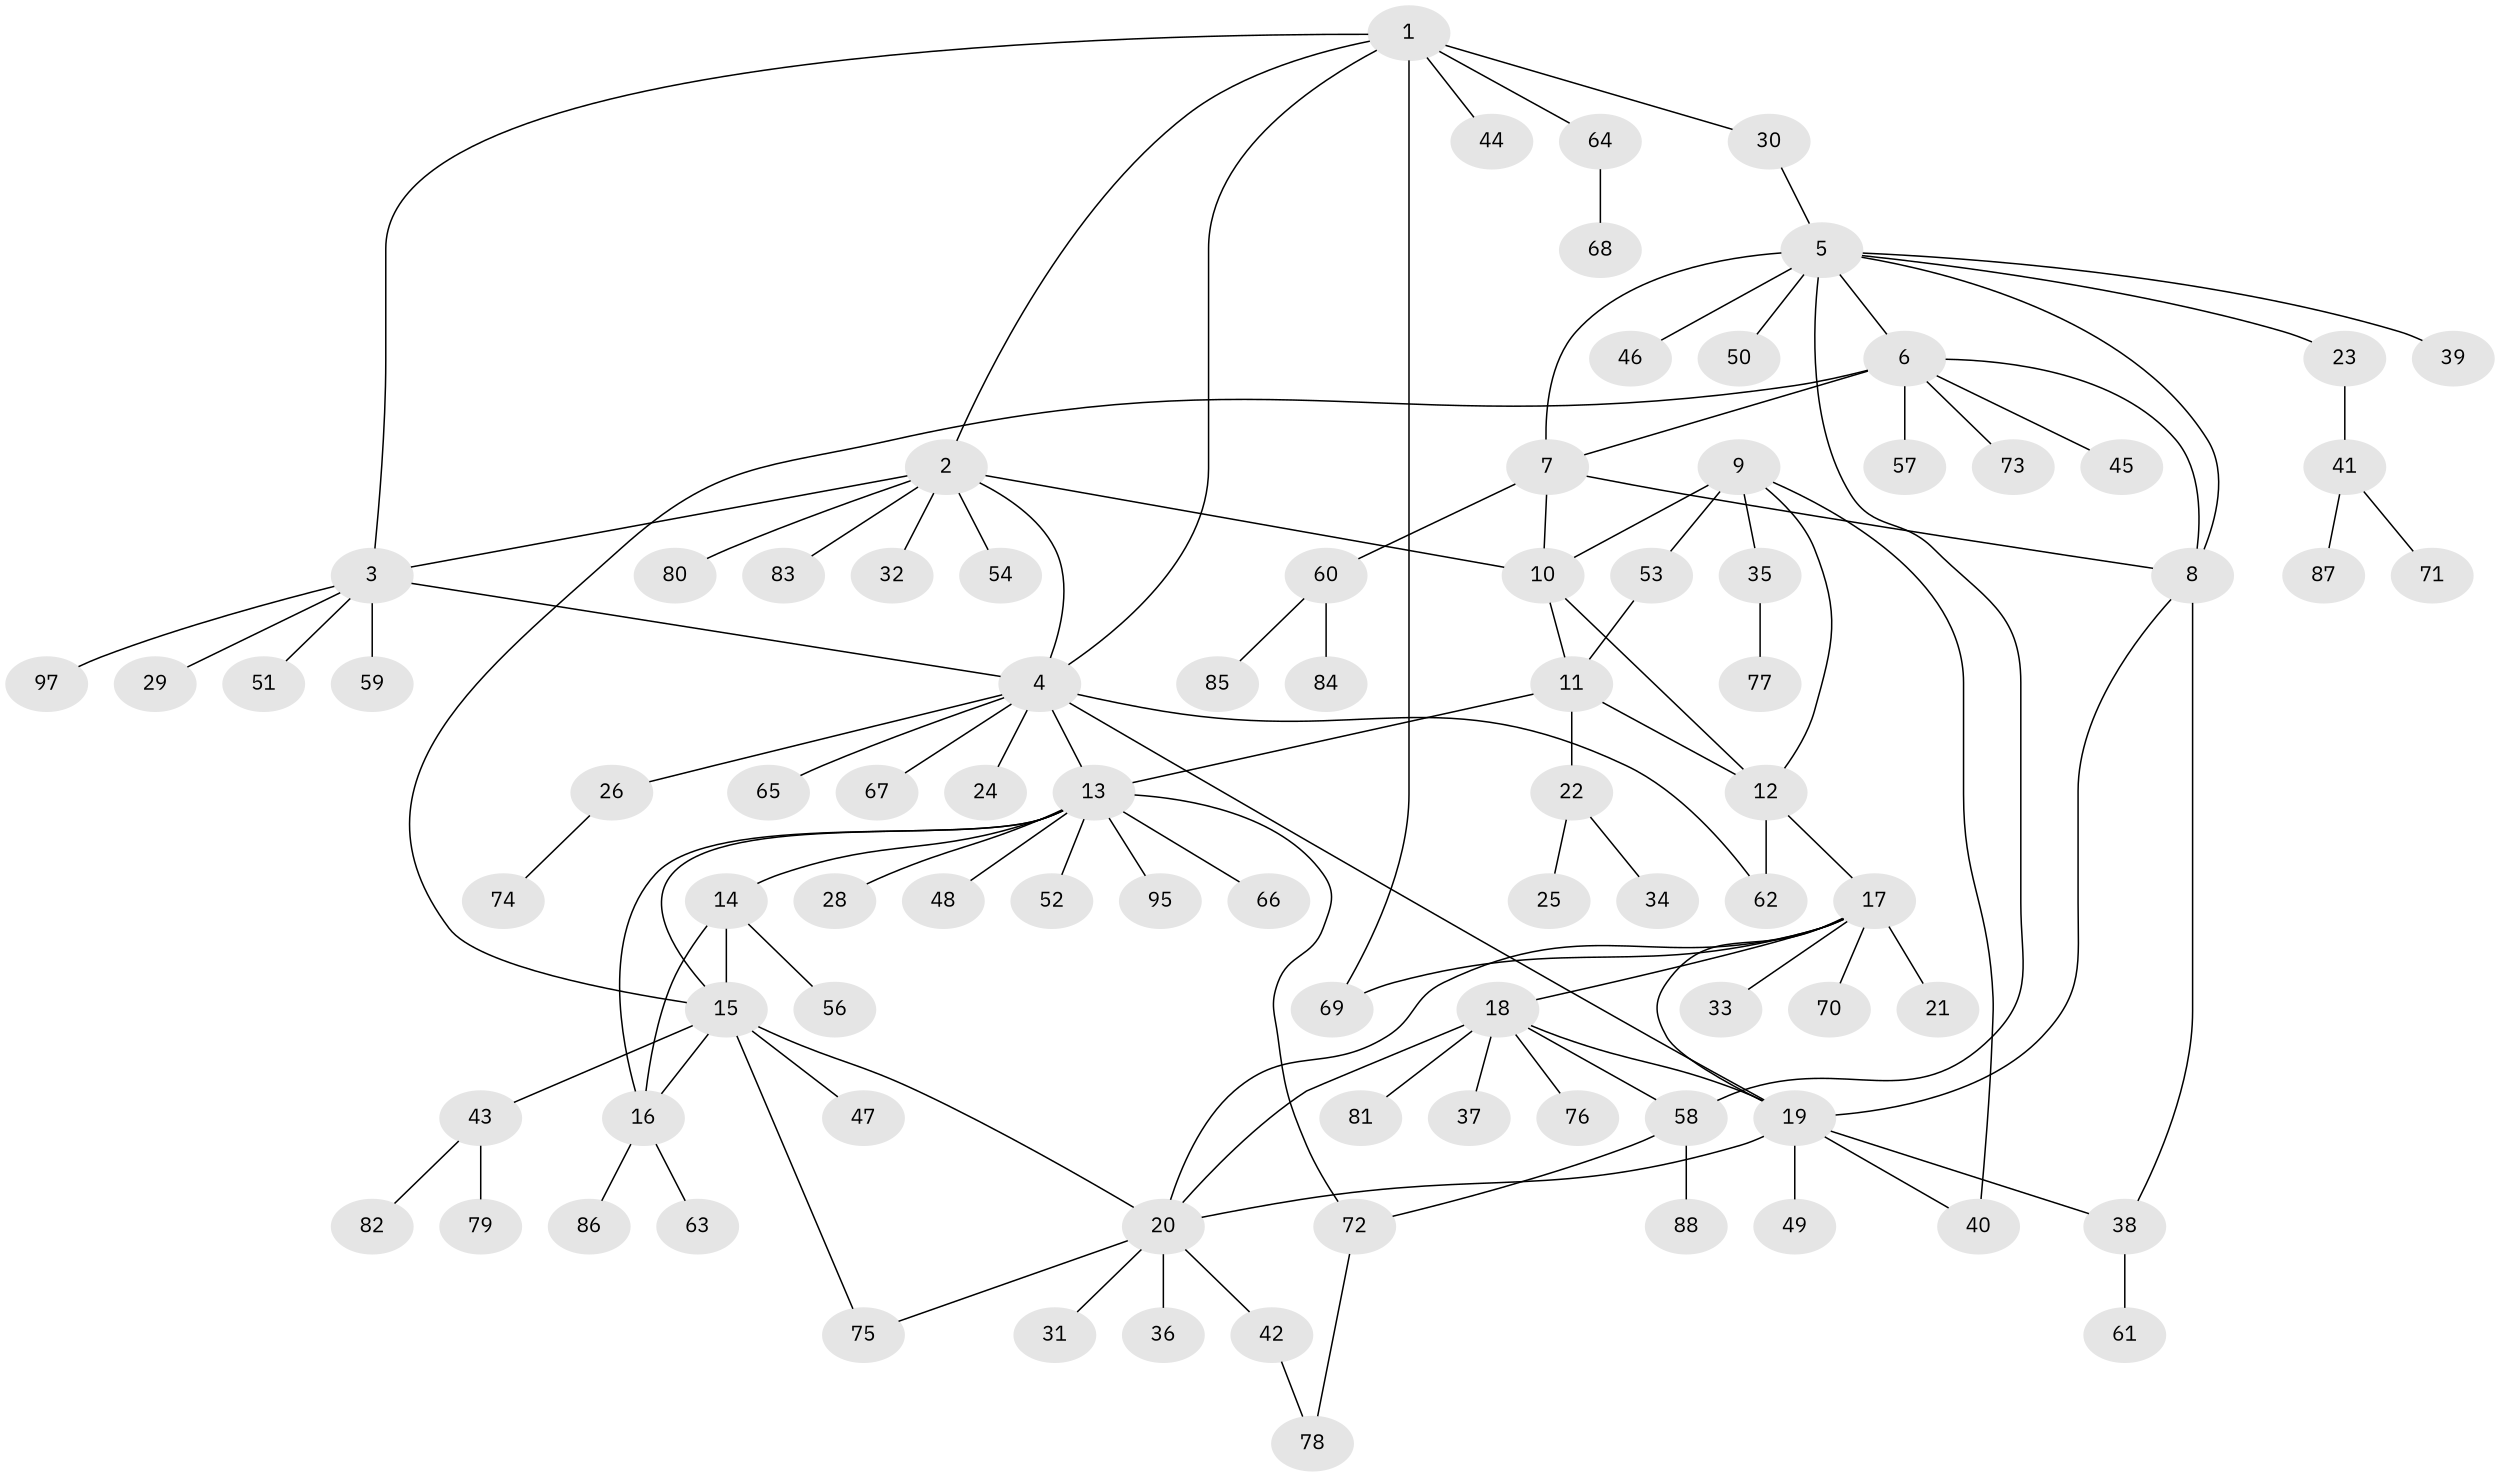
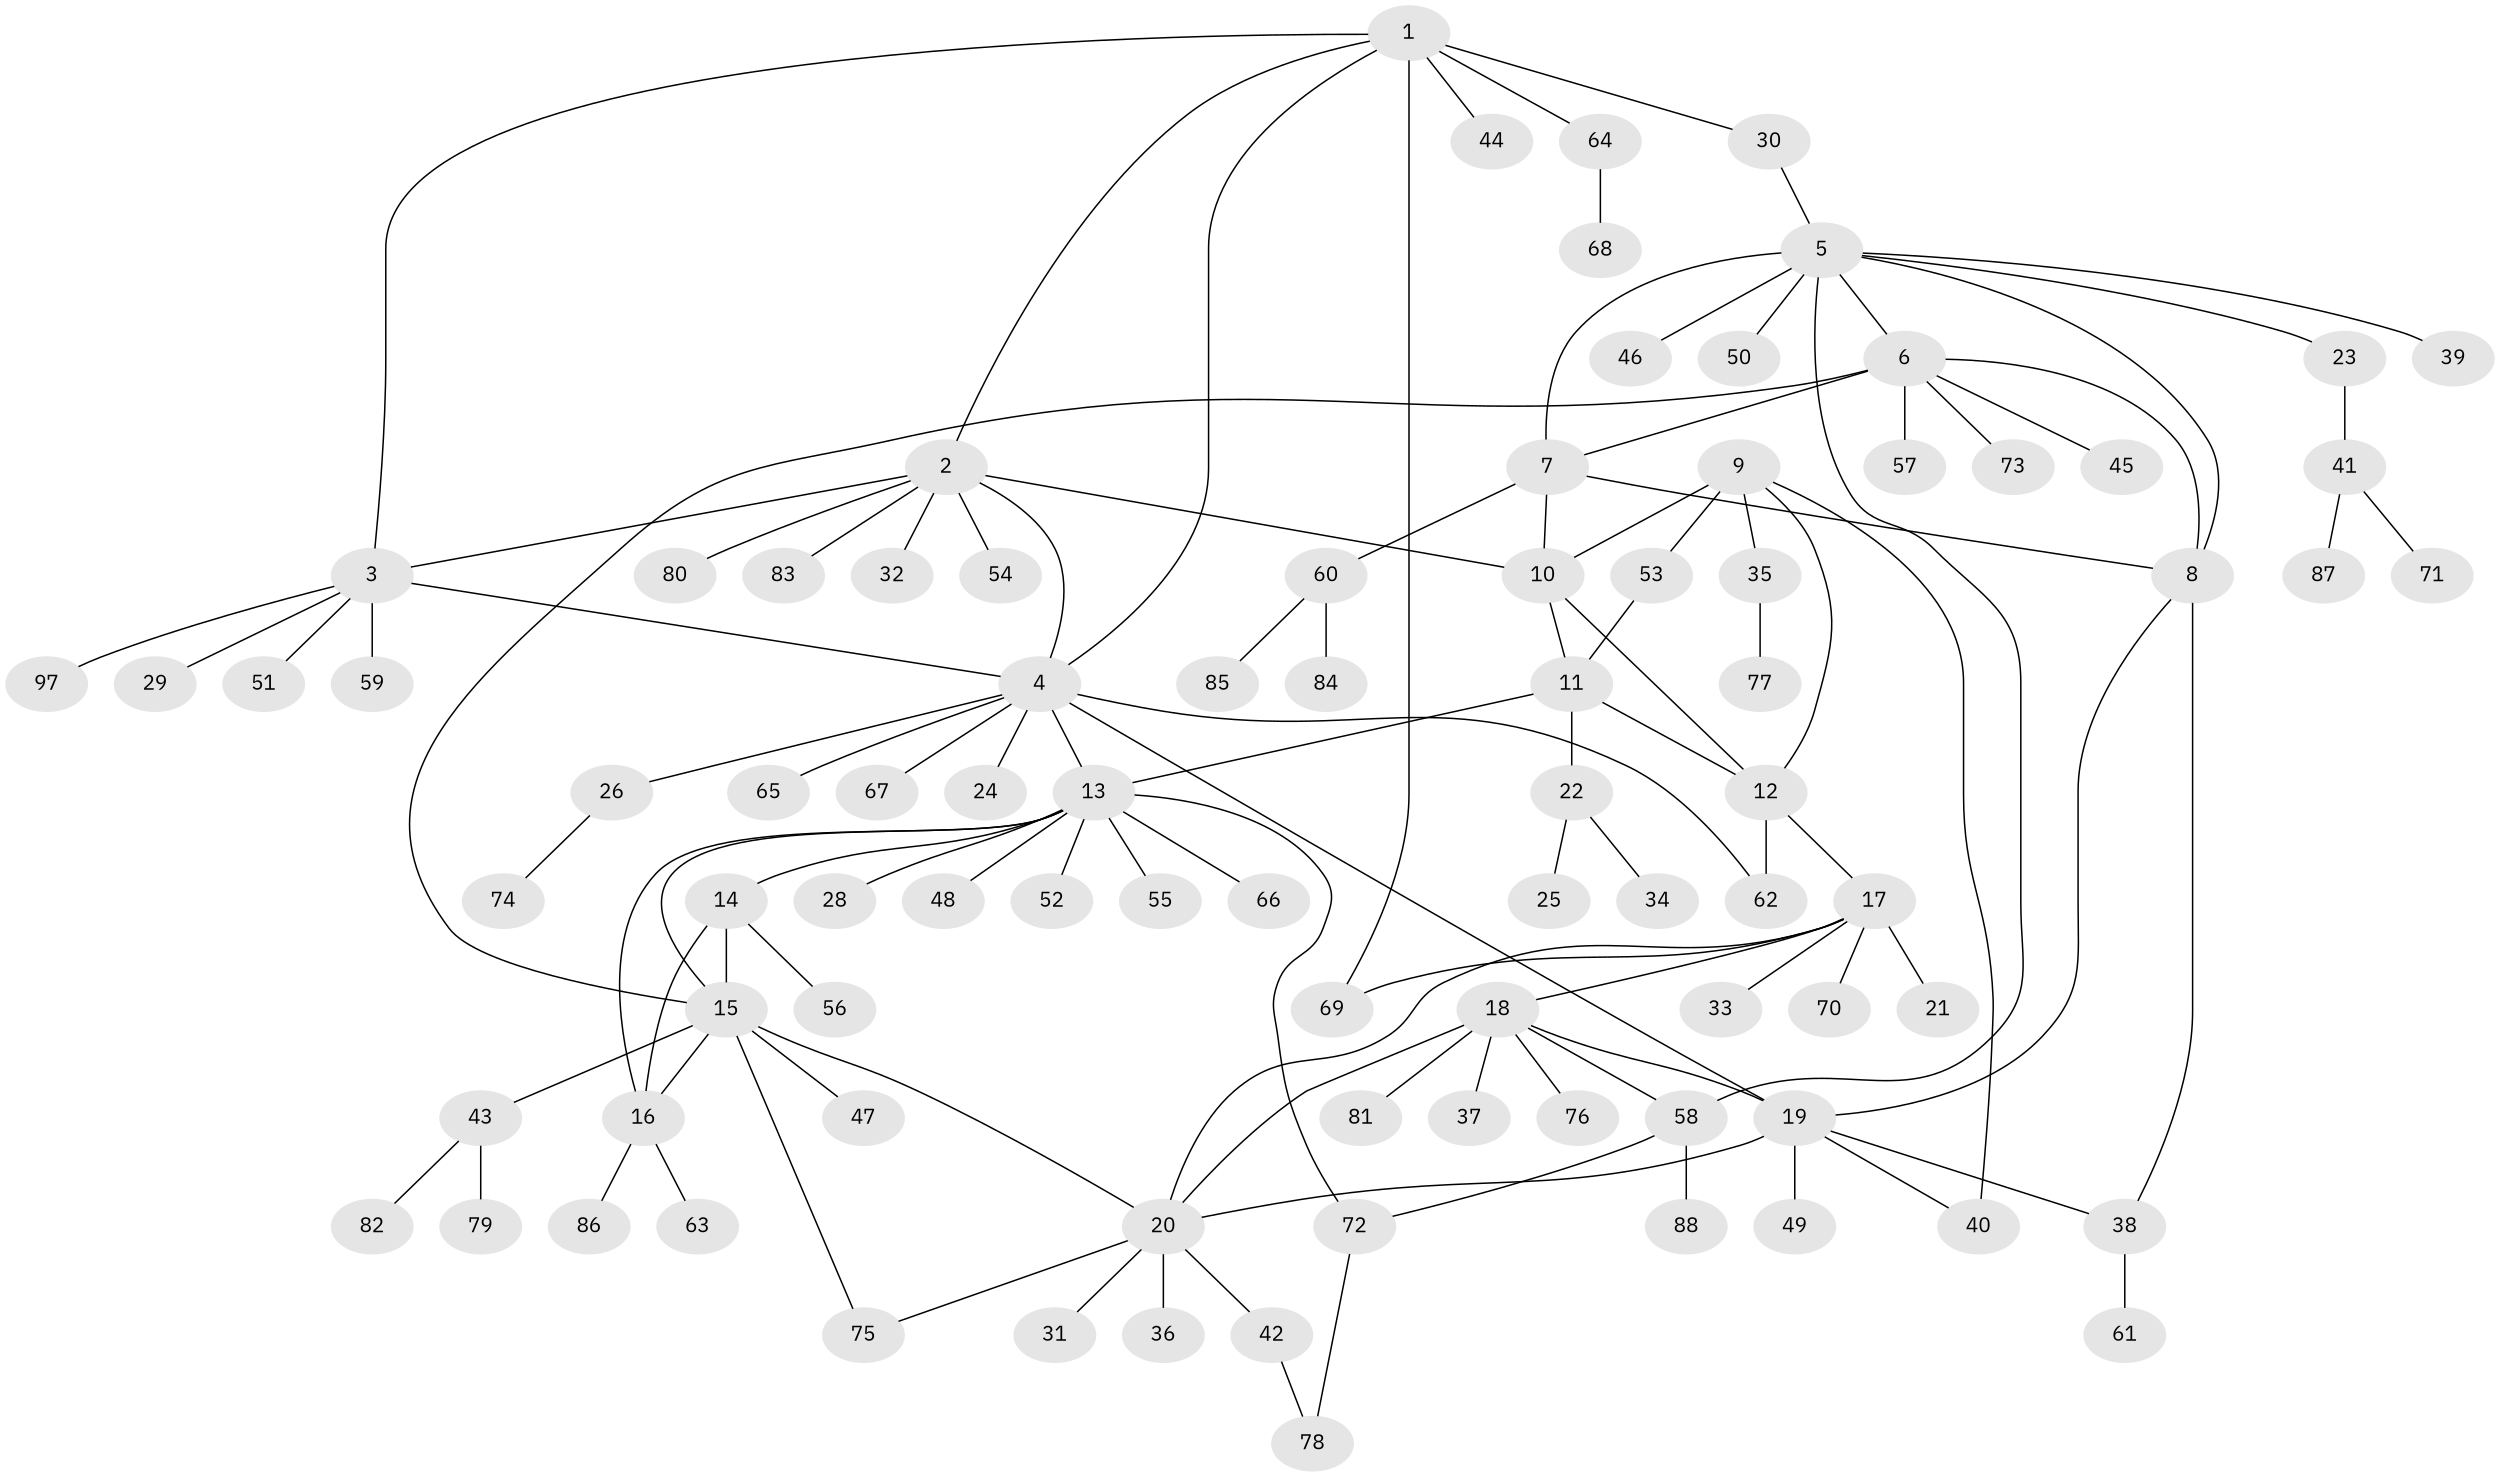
(1160, 901) -> (1160, 901)
(1667, 982) -> none
